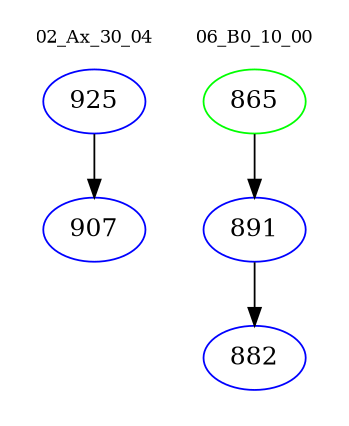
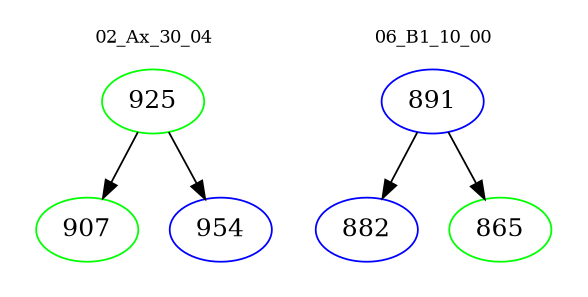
(255, 38) -> (434, 38)
(94, 101) -> (153, 101)
(255, 157) -> (462, 158)
(94, 230) -> (87, 230)
none -> (221, 230)
